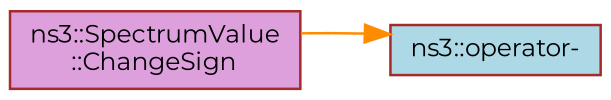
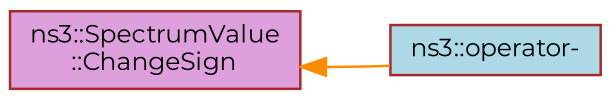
(333, 33) -> (358, 67)
